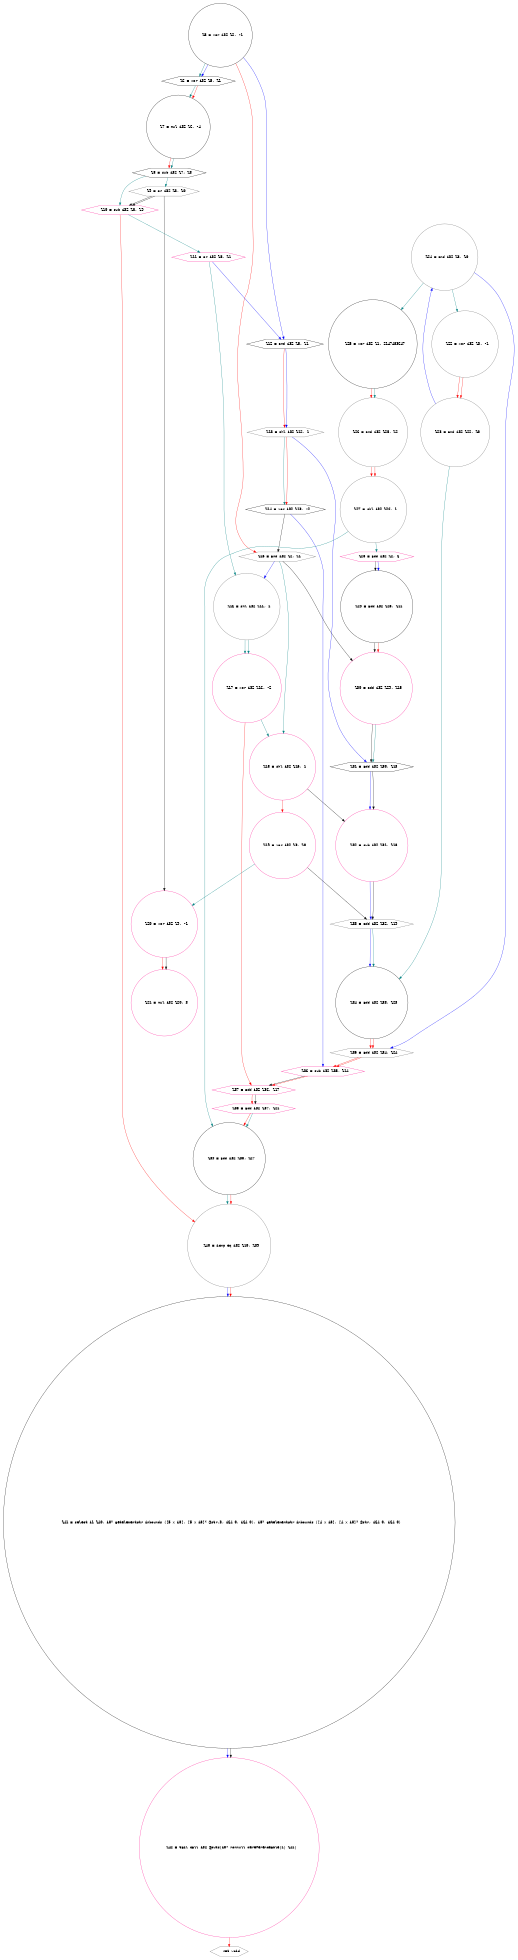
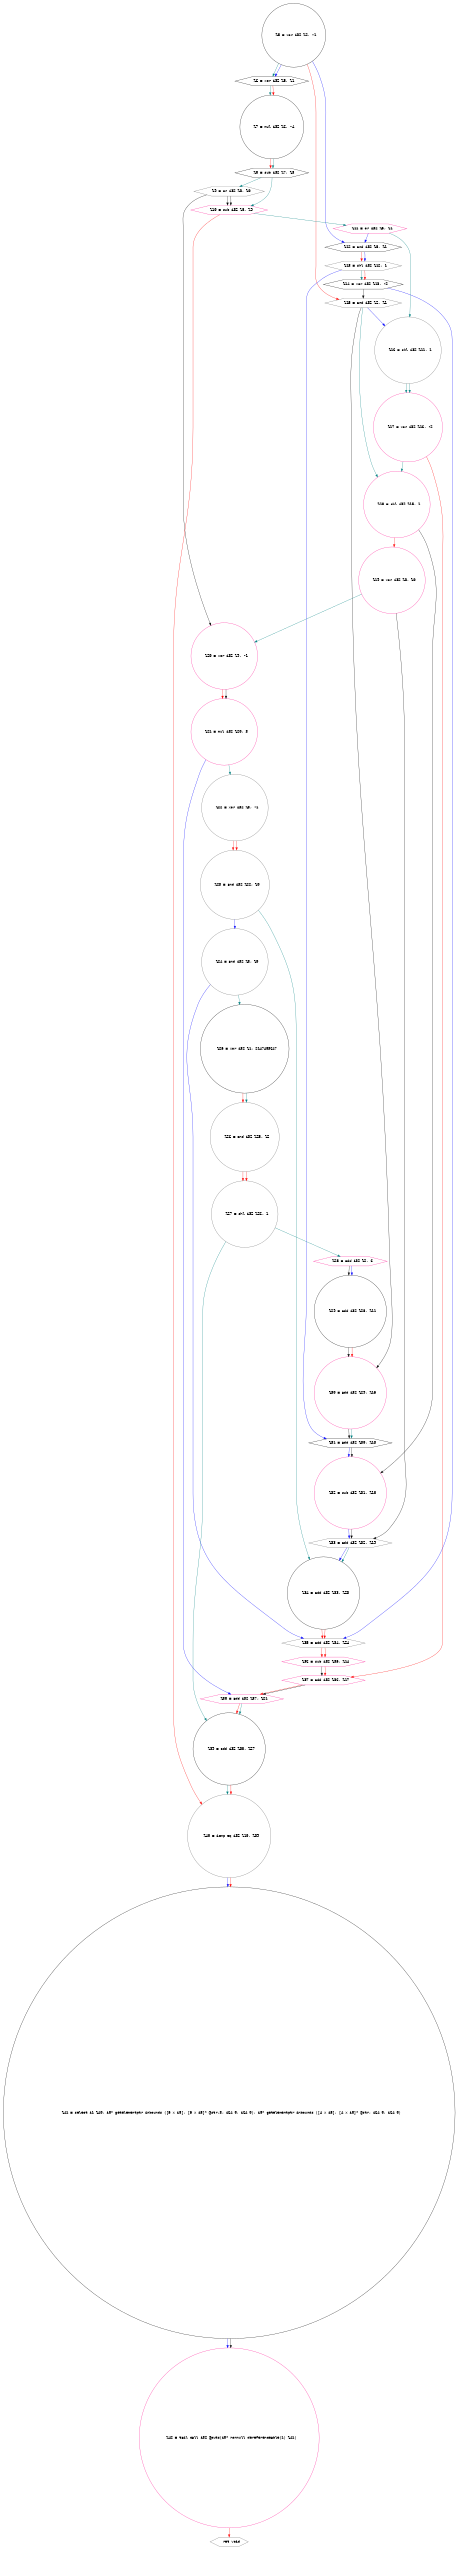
(455, 299) -> (229, 768)
(323, 784) -> (452, 967)
none -> (183, 1235)
